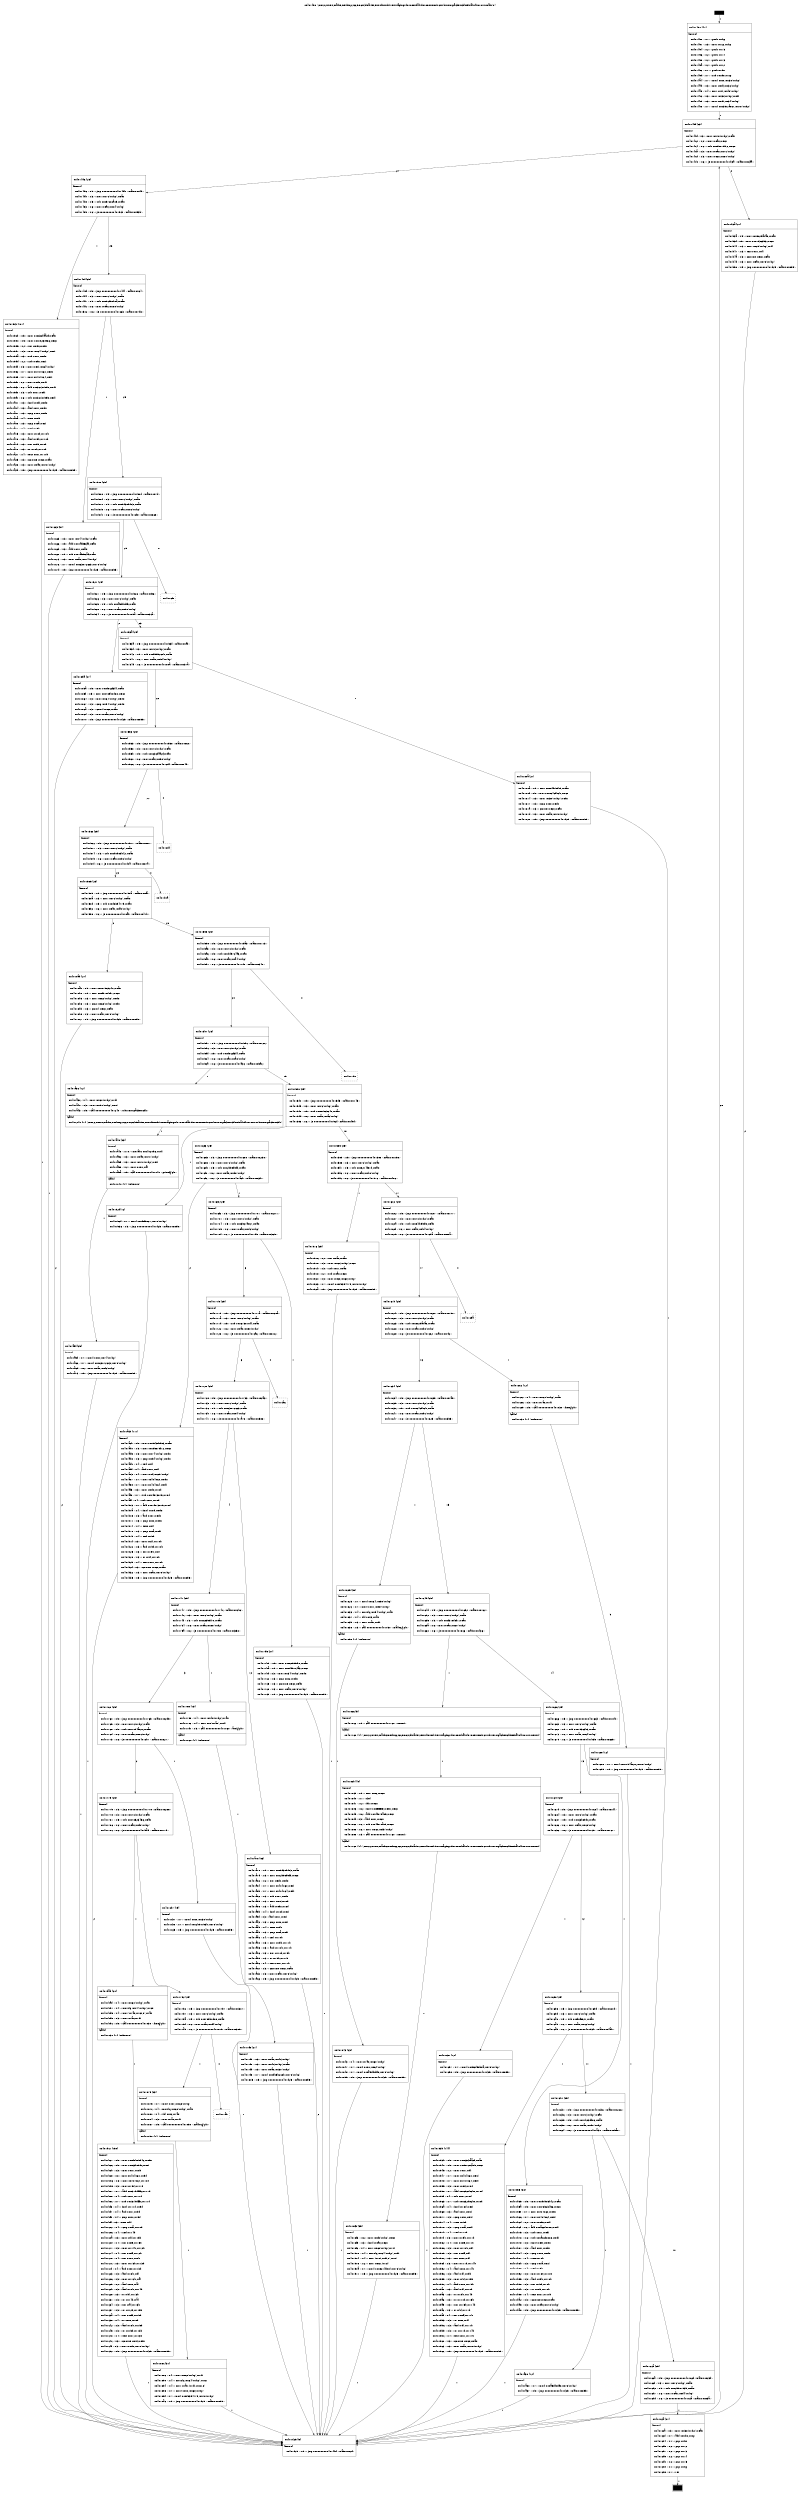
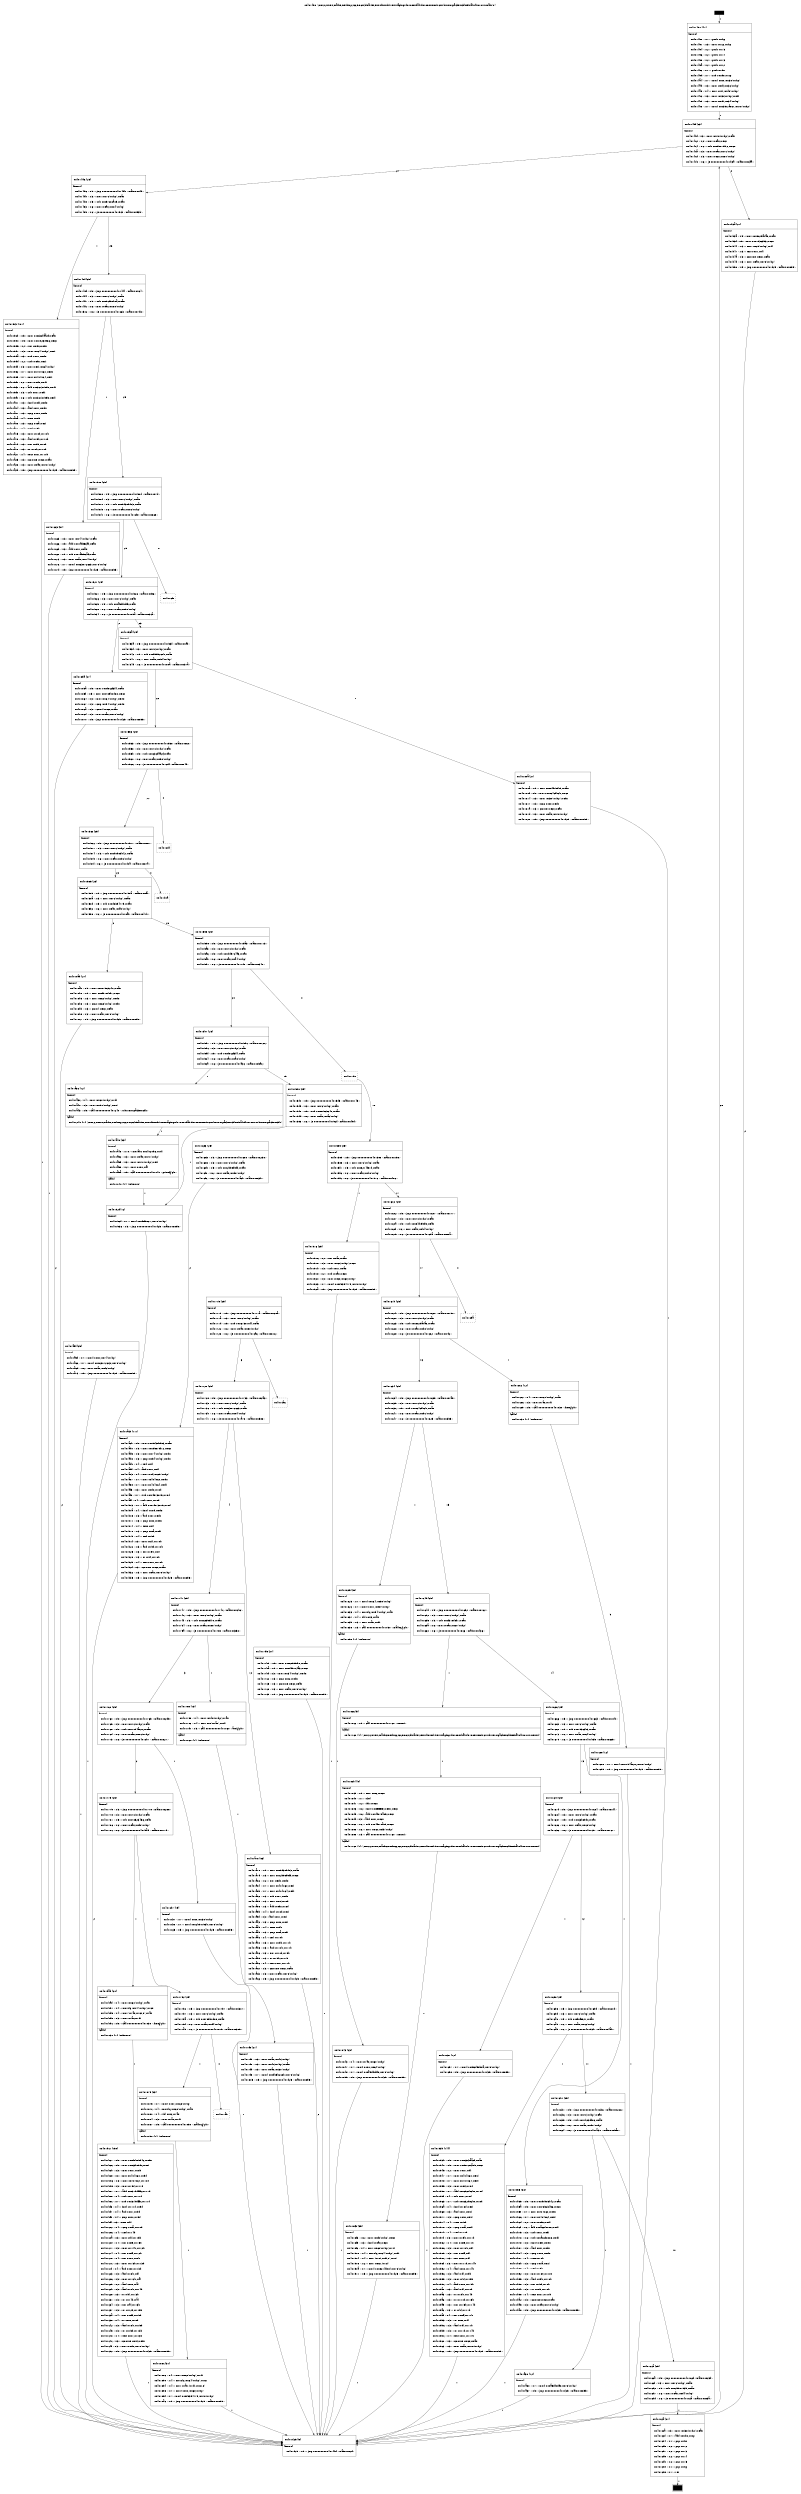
(344, 1133) -> (371, 1107)
(244, 1218) -> none
(89, 1263) -> (144, 1196)
